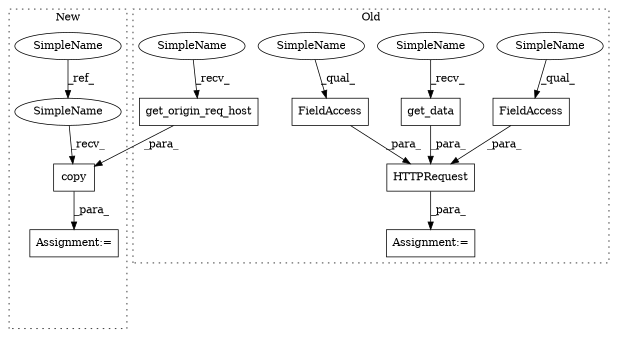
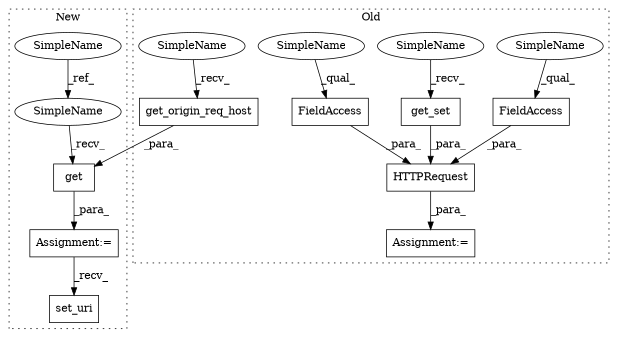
(431, 112) -> (431, 112)
(74, 178) -> (74, 178)
none -> (74, 309)
